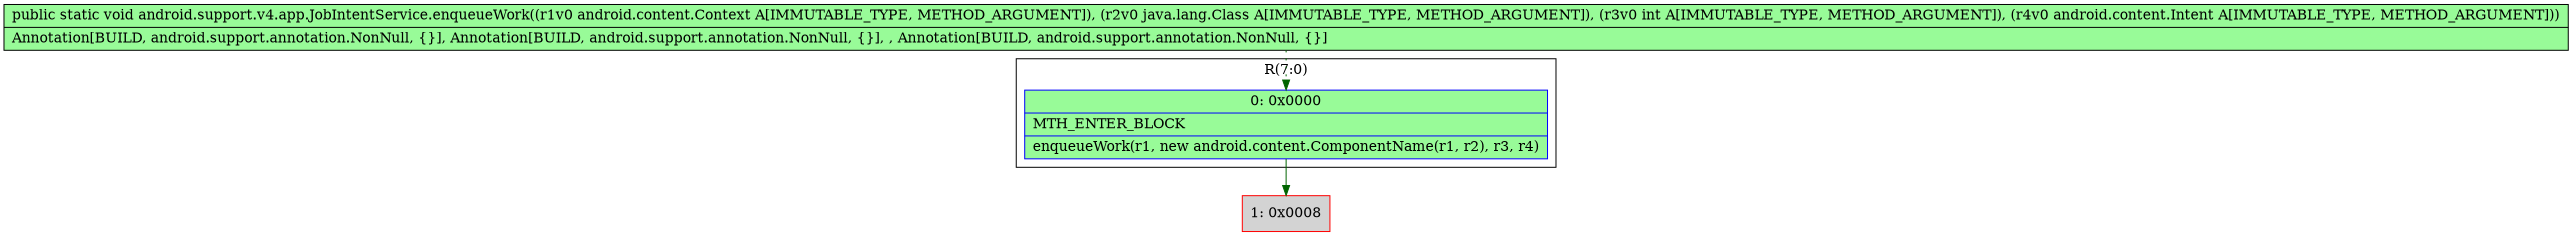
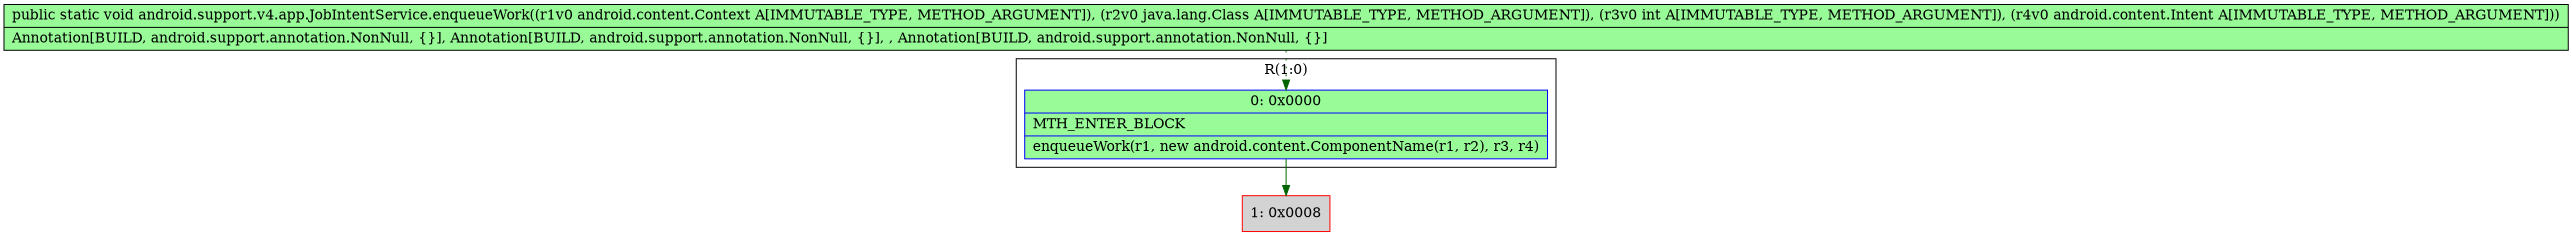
(1286, 70) -> (1286, 70)
